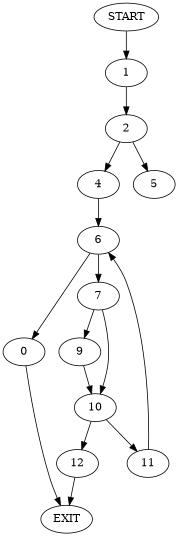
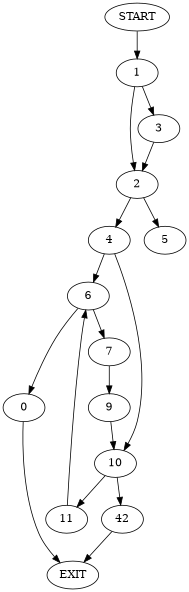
none -> (159, 129)
(108, 348) -> (140, 348)
(77, 463) -> (122, 519)
